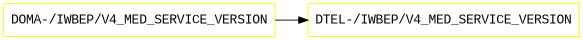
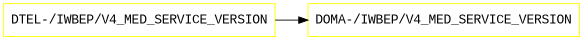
(287, 20) -> (287, 20)
